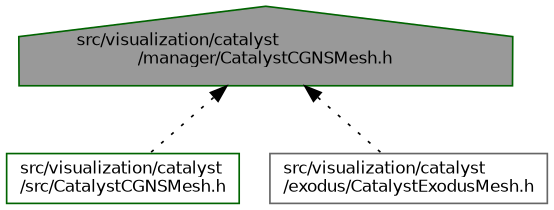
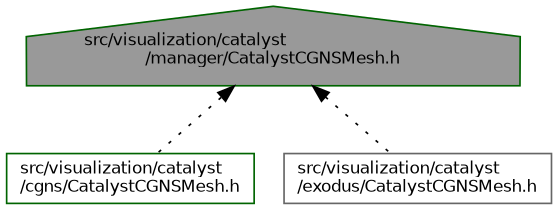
(123, 178) -> (130, 178)
(409, 178) -> (418, 178)
